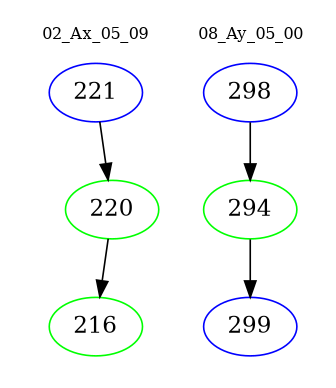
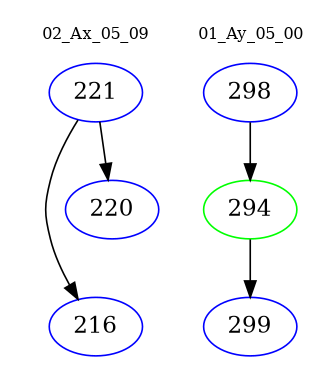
(251, 35) -> (251, 35)
(112, 210) -> (112, 210)
(105, 260) -> (46, 201)
(96, 327) -> (96, 327)
